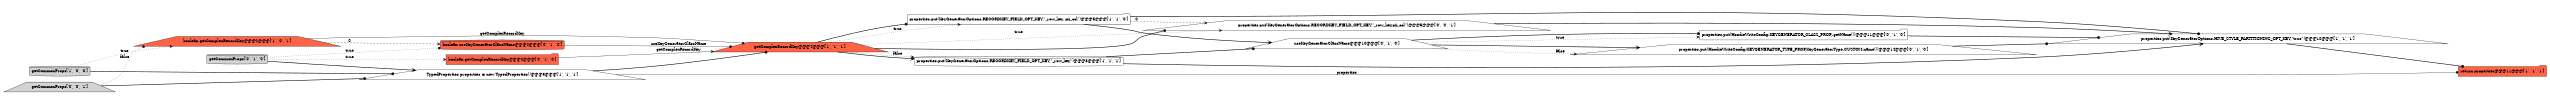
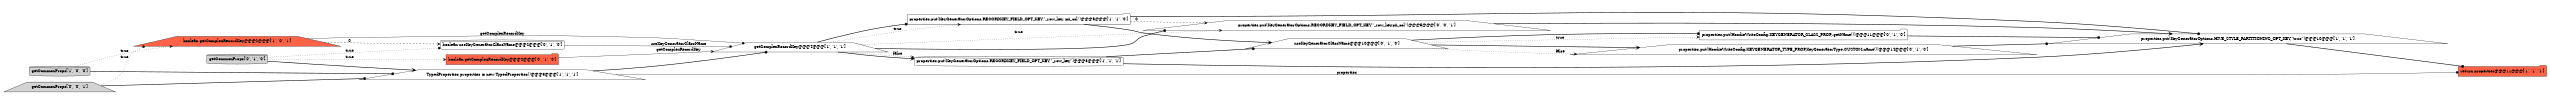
(502, 45) -> (502, 45)
(800, 47) -> (800, 47)
(125, 57) -> (125, 57)
